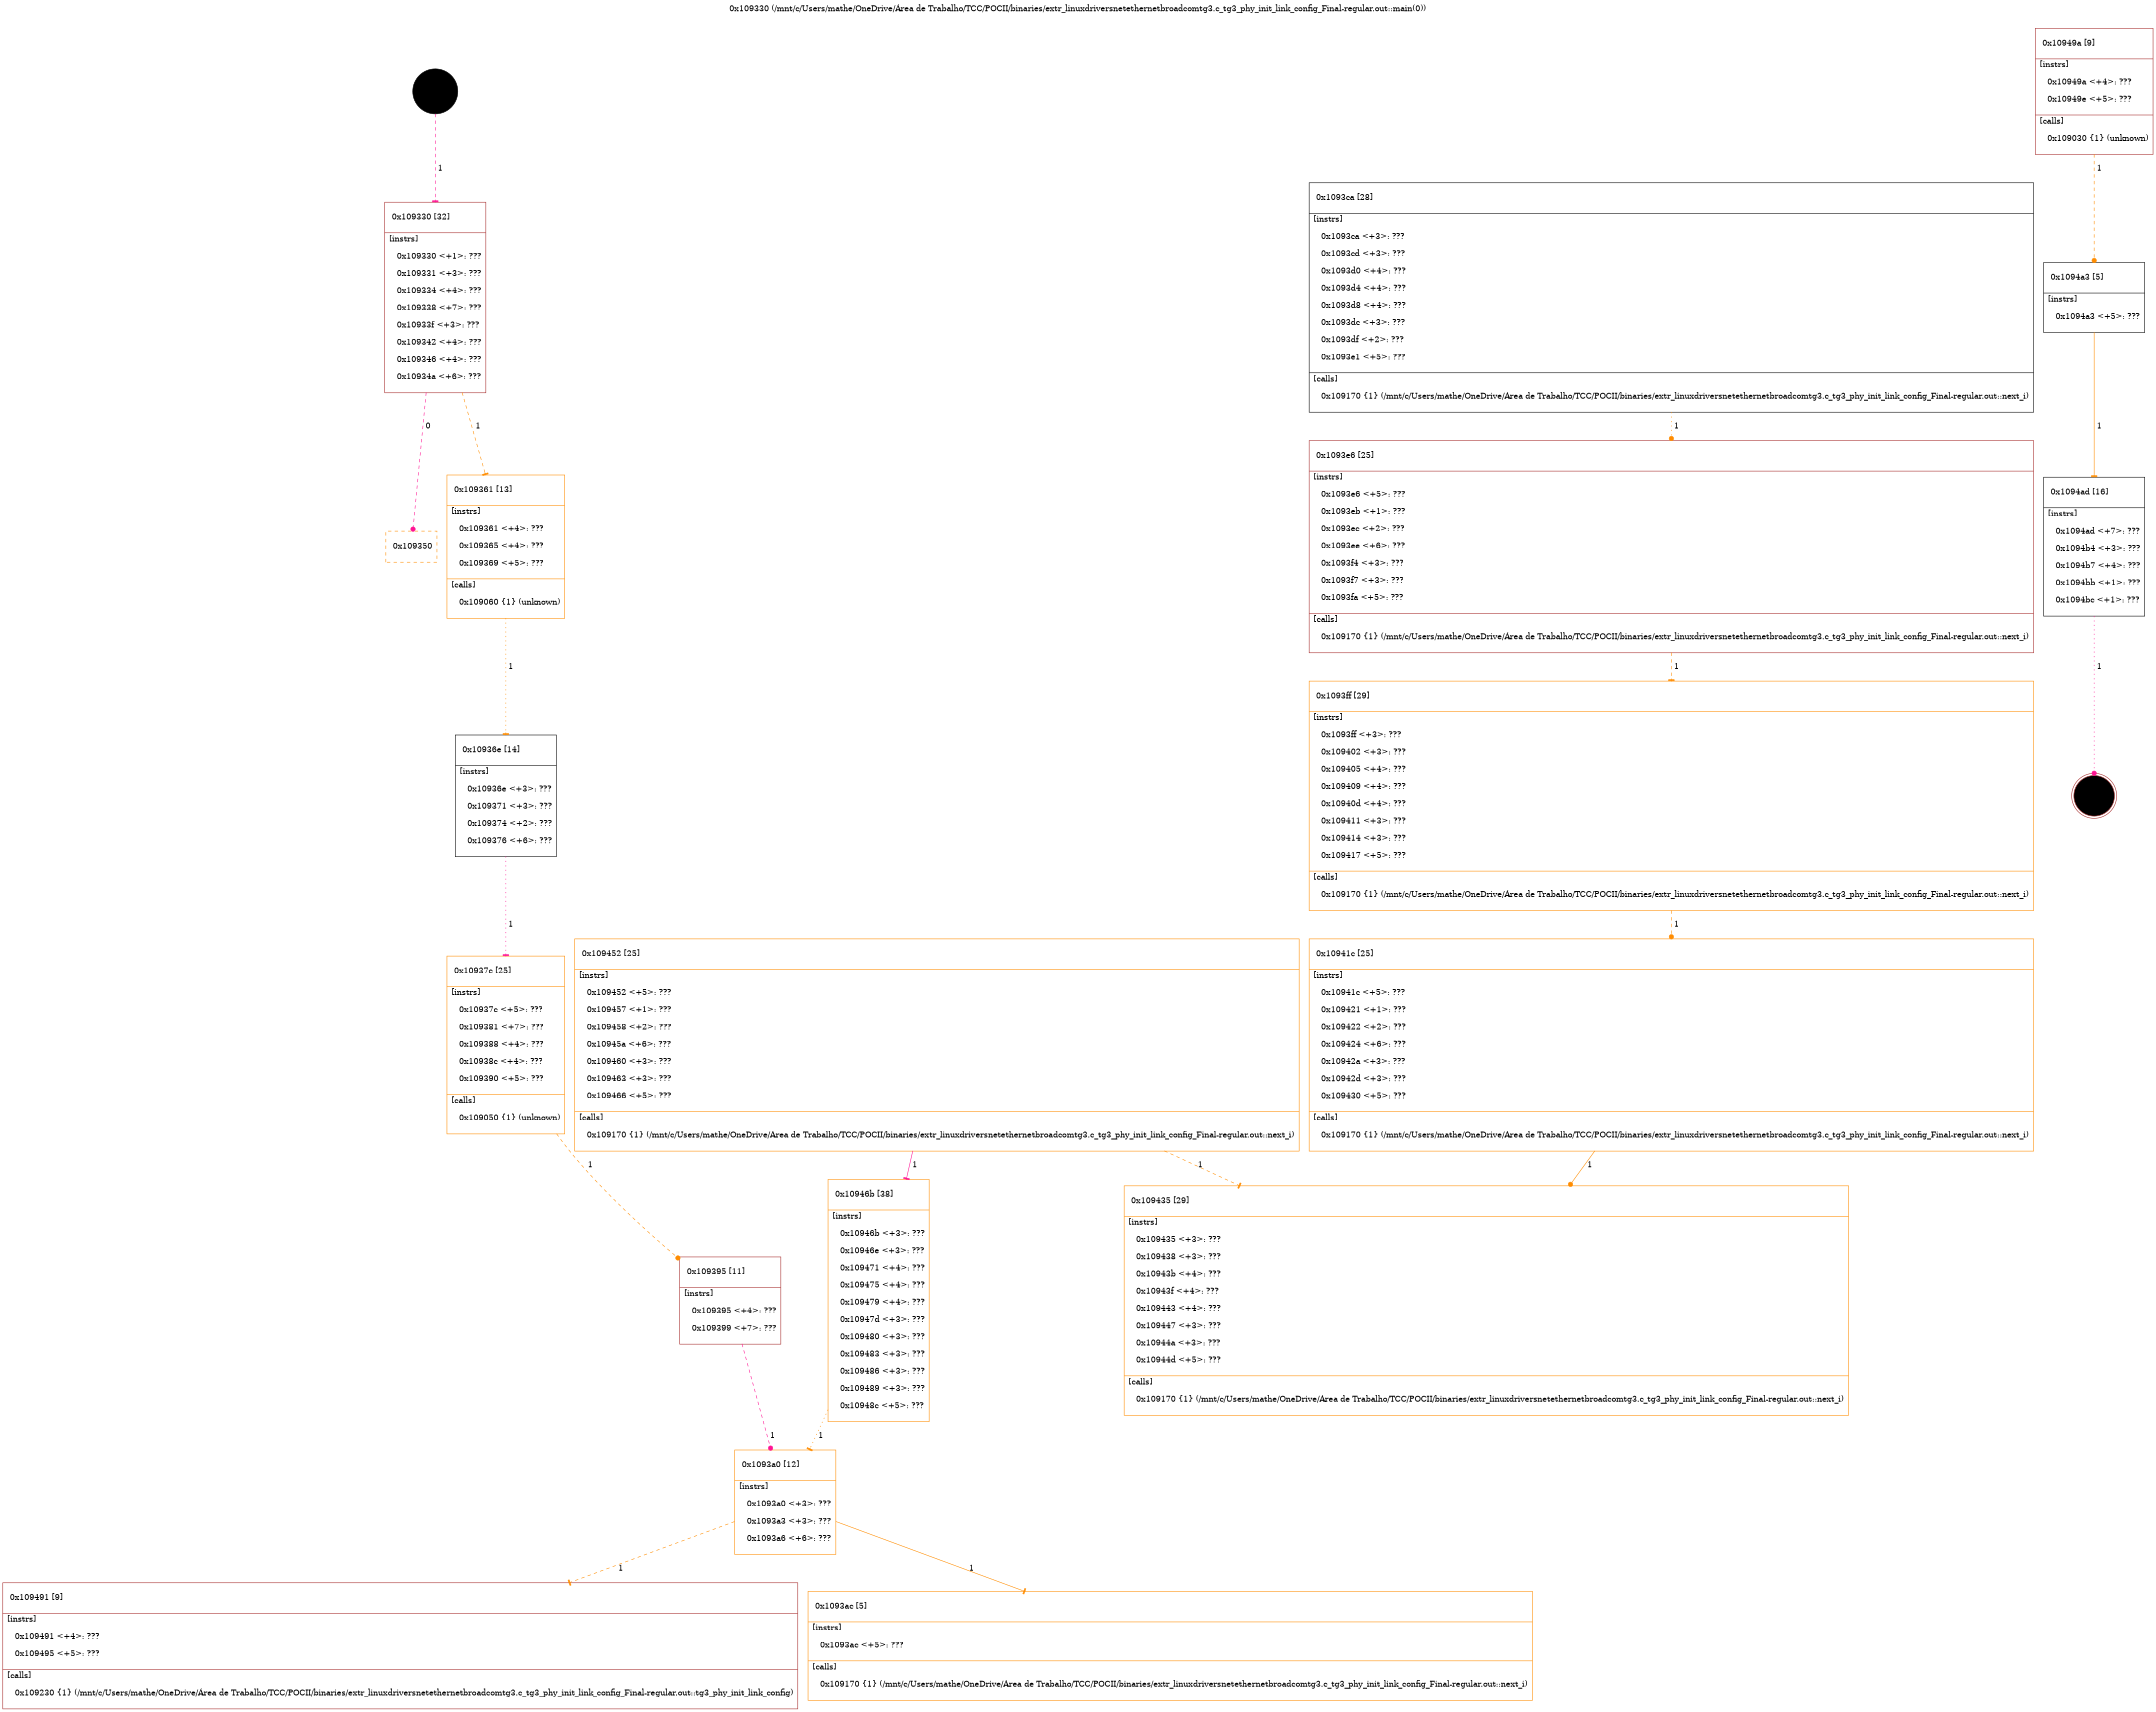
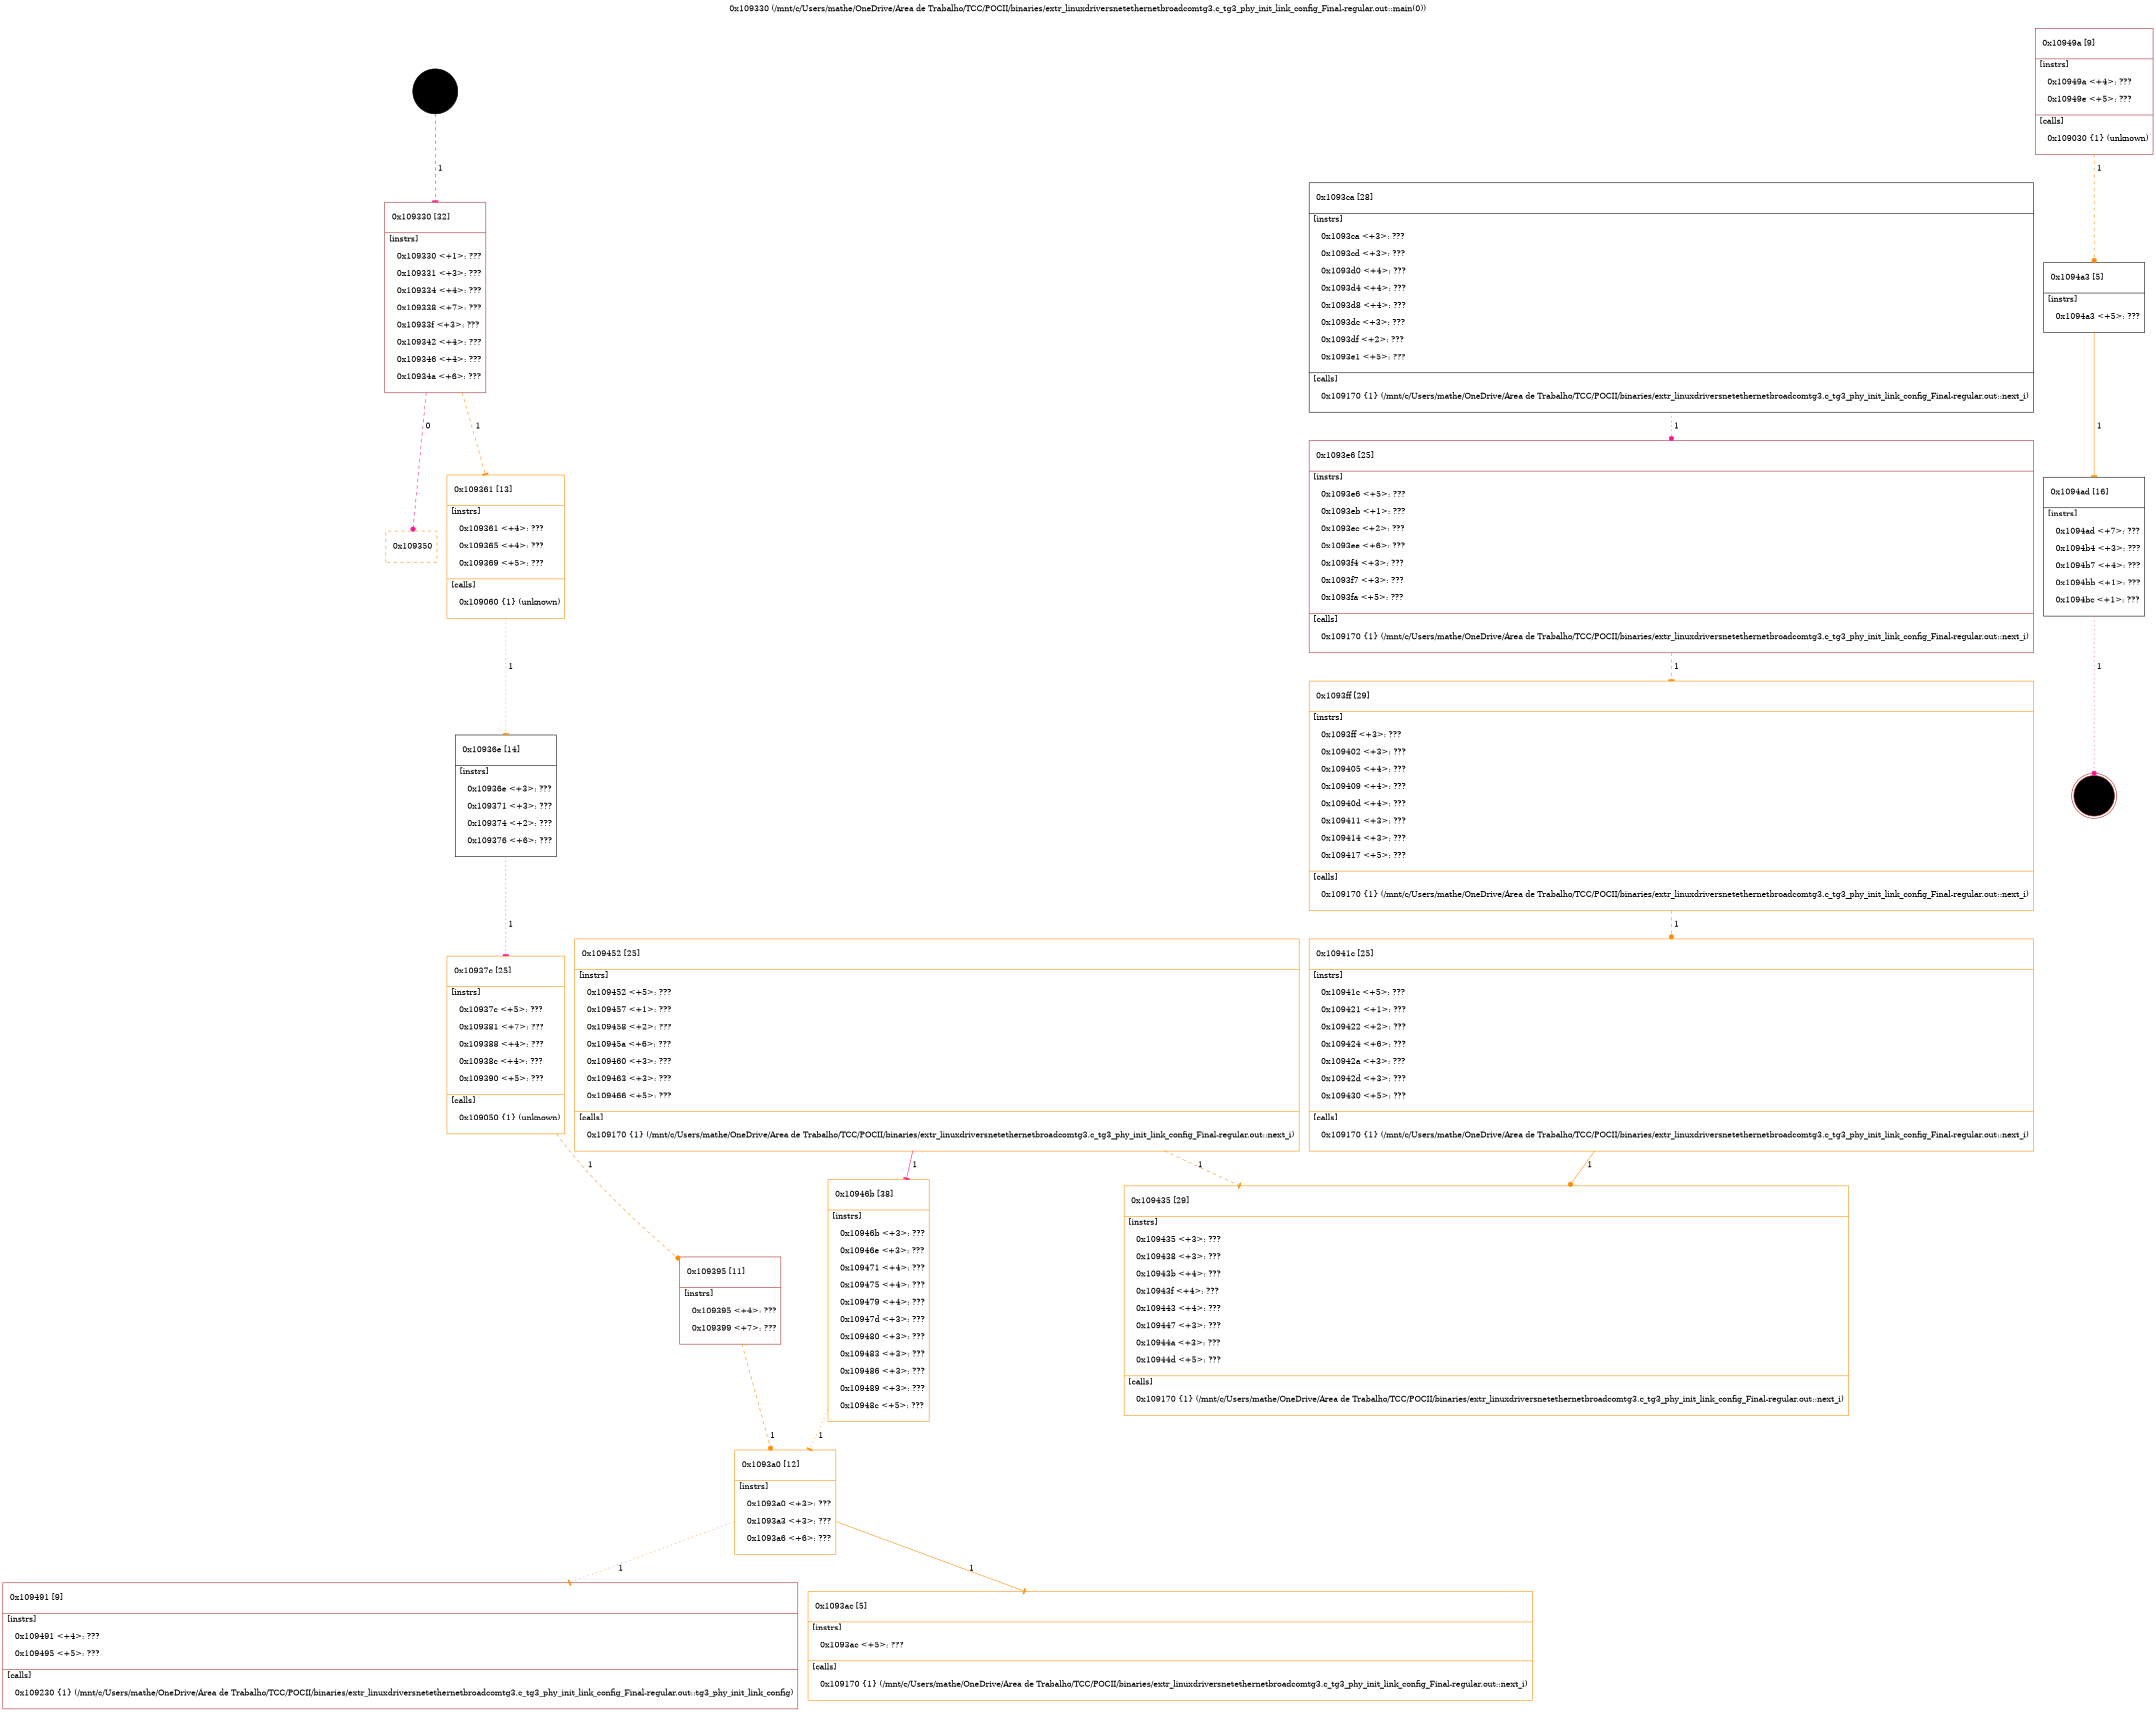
(1671, 424) -> (1671, 424)
(756, 1395) -> (756, 1395)
(653, 1552) -> (653, 1552)
